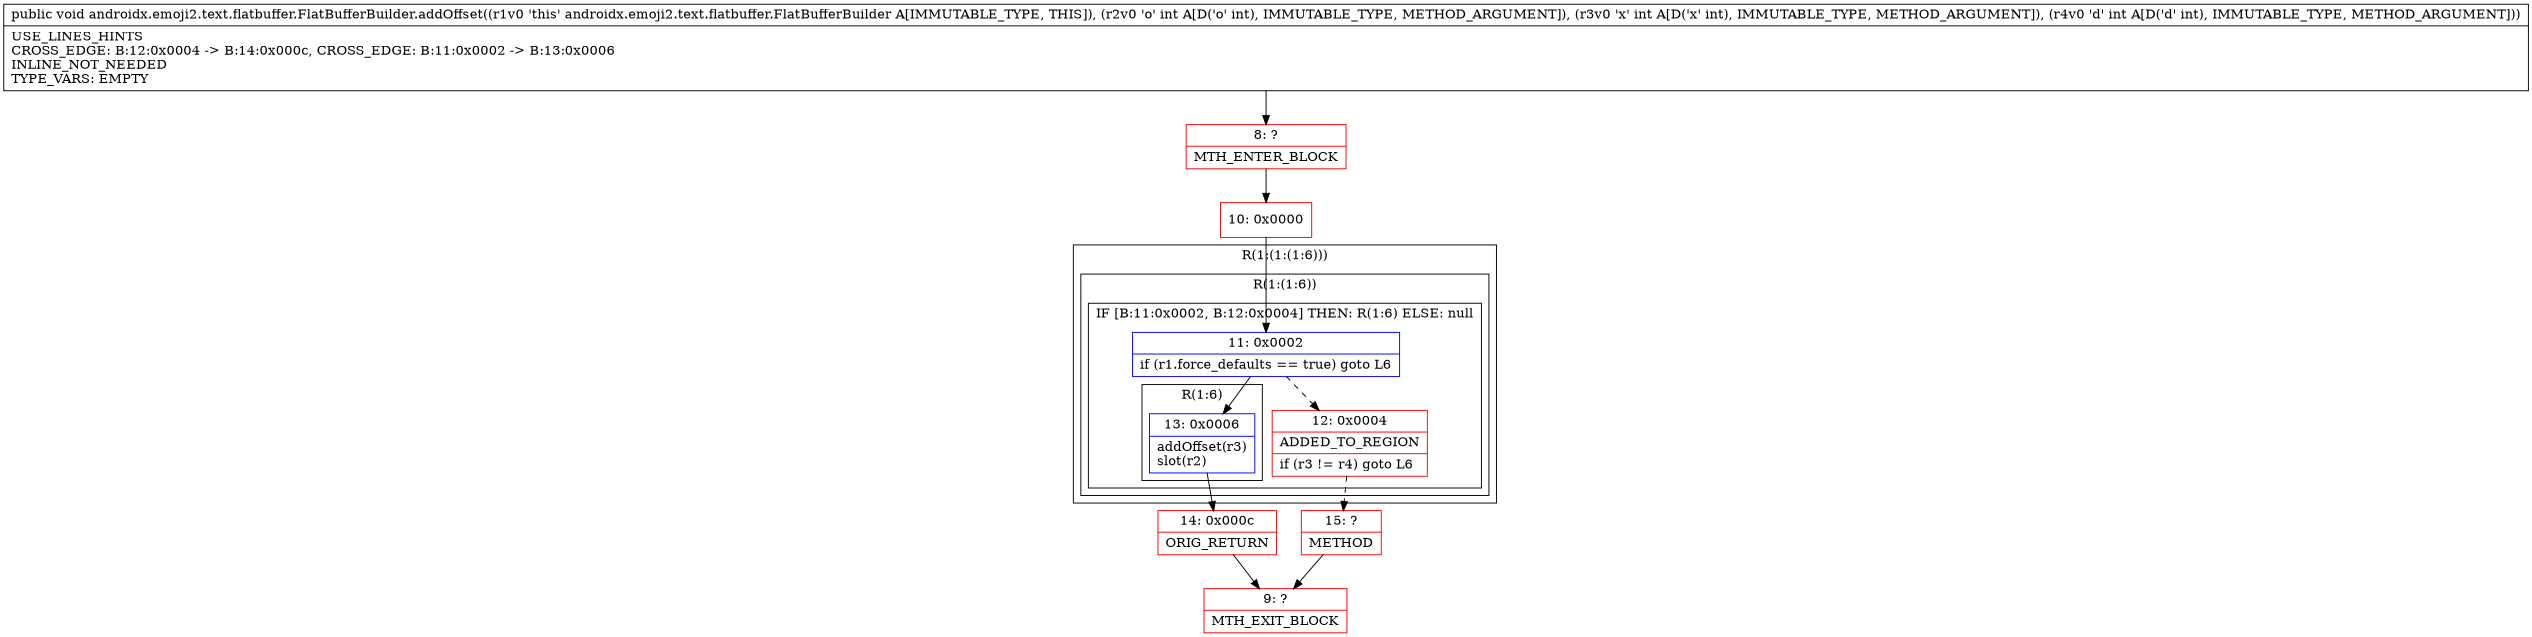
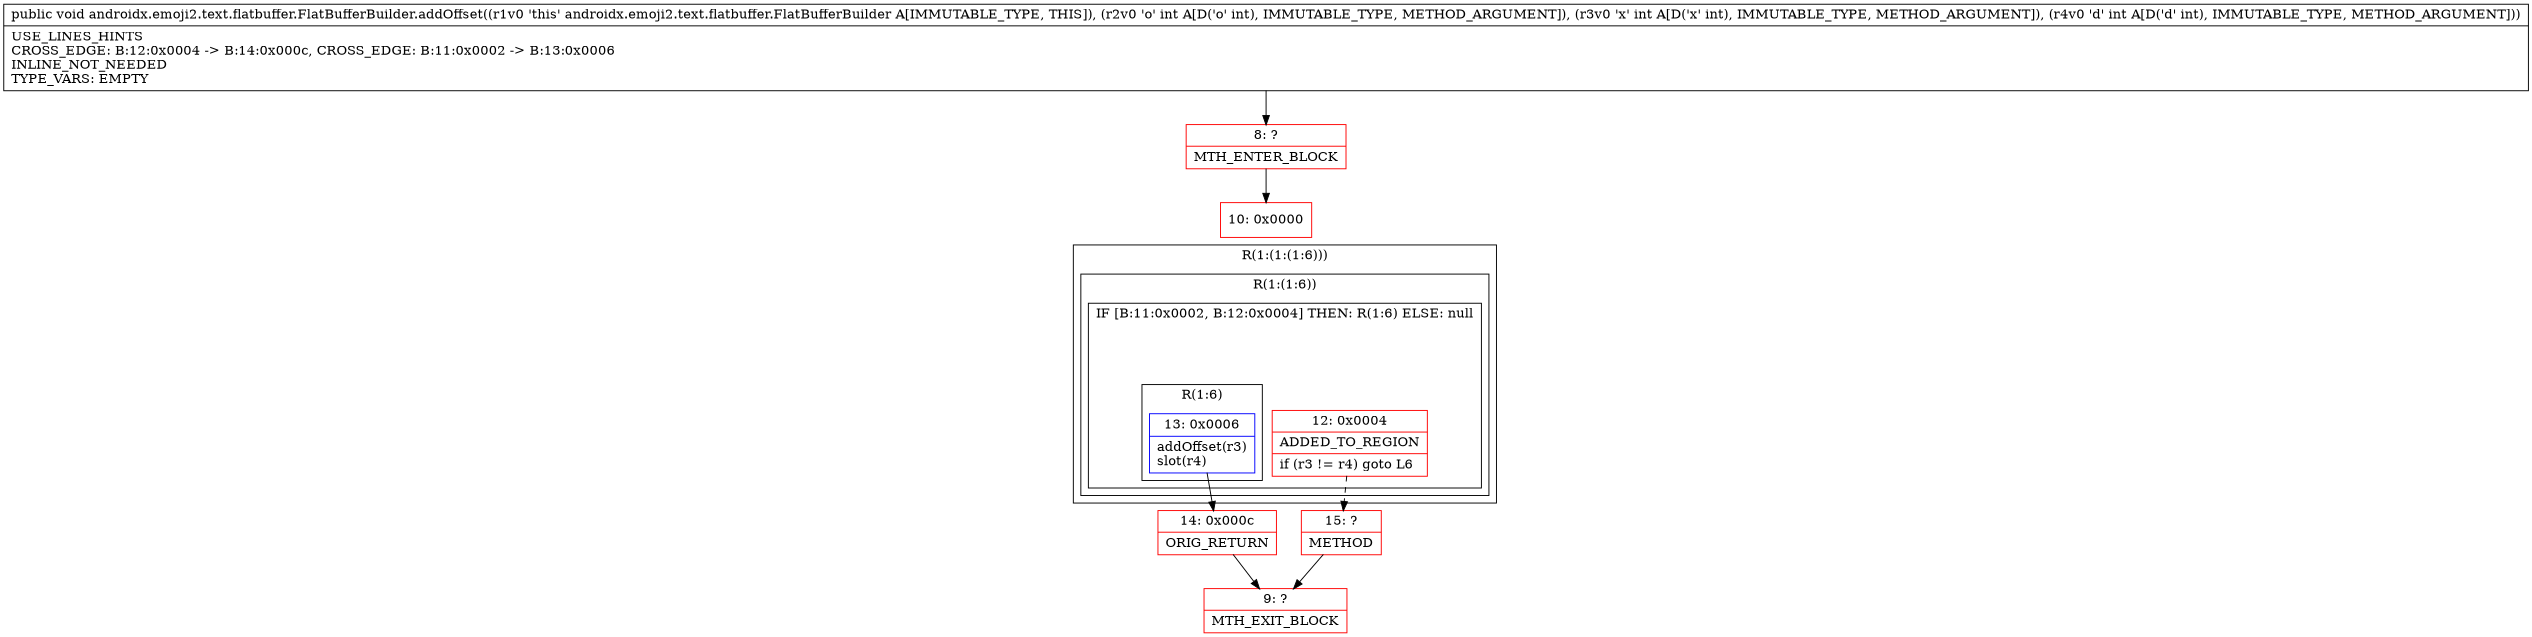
(1266, 354) -> none
(1182, 461) -> (1182, 461)
